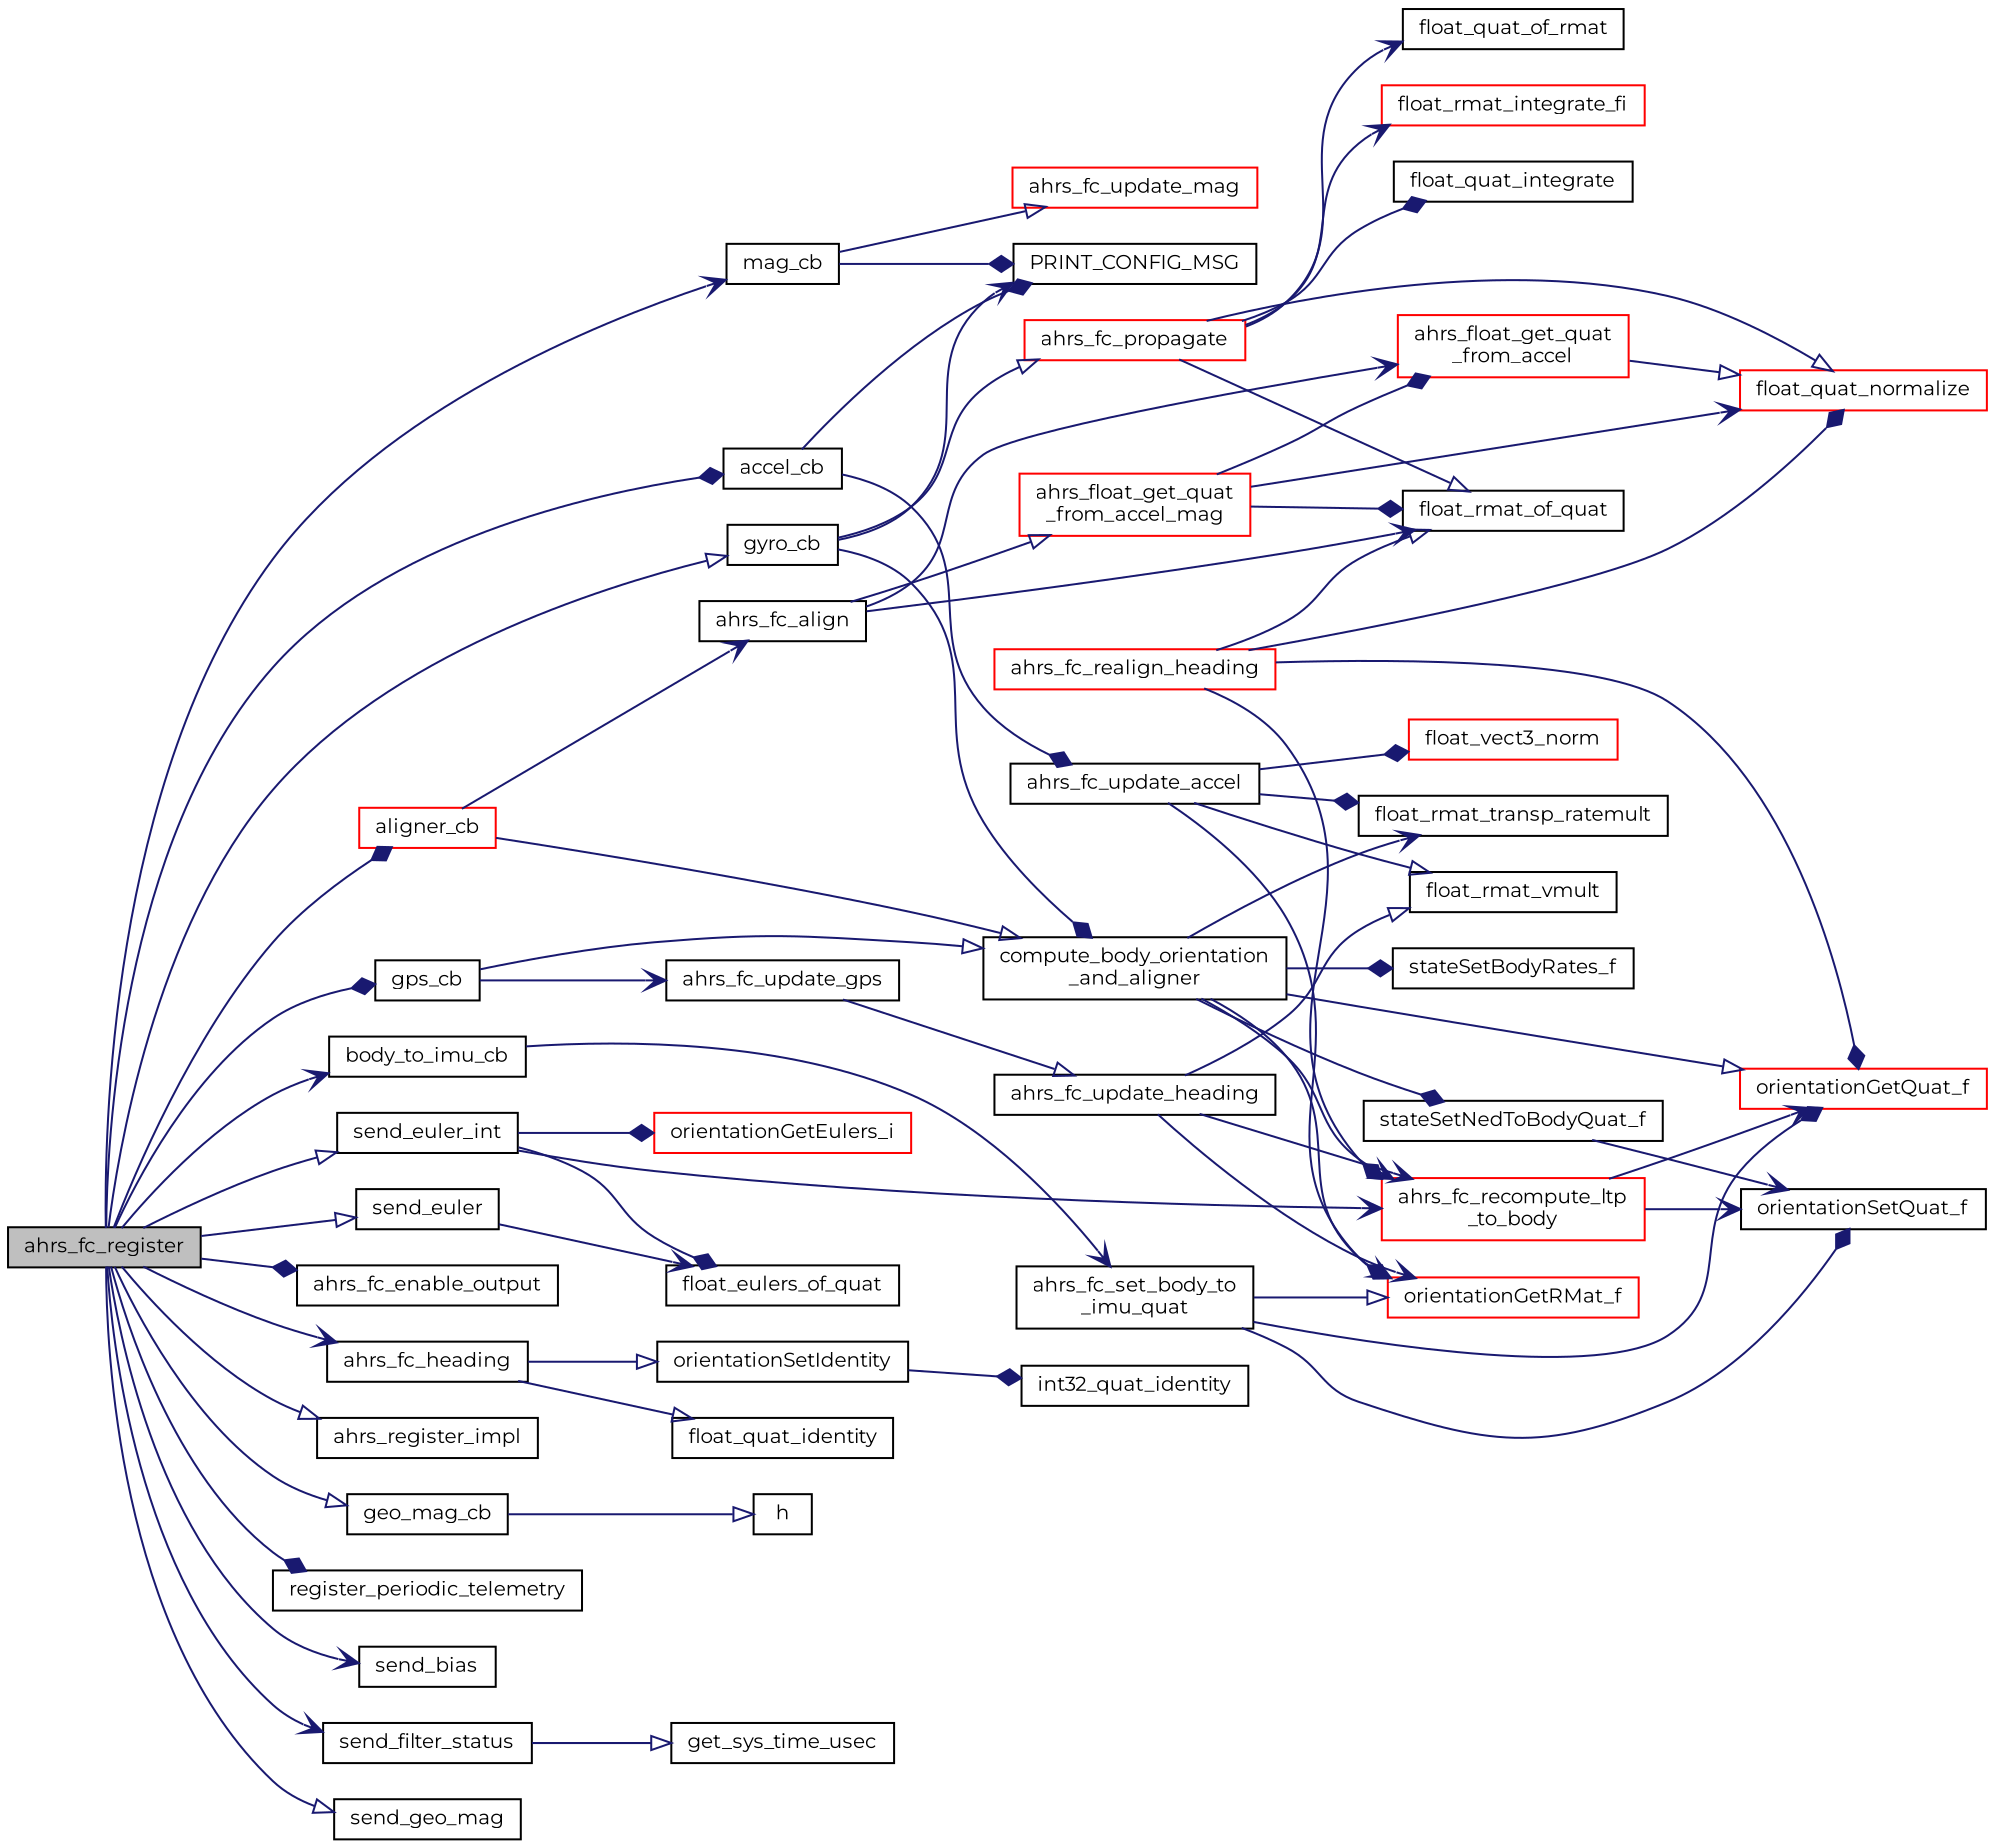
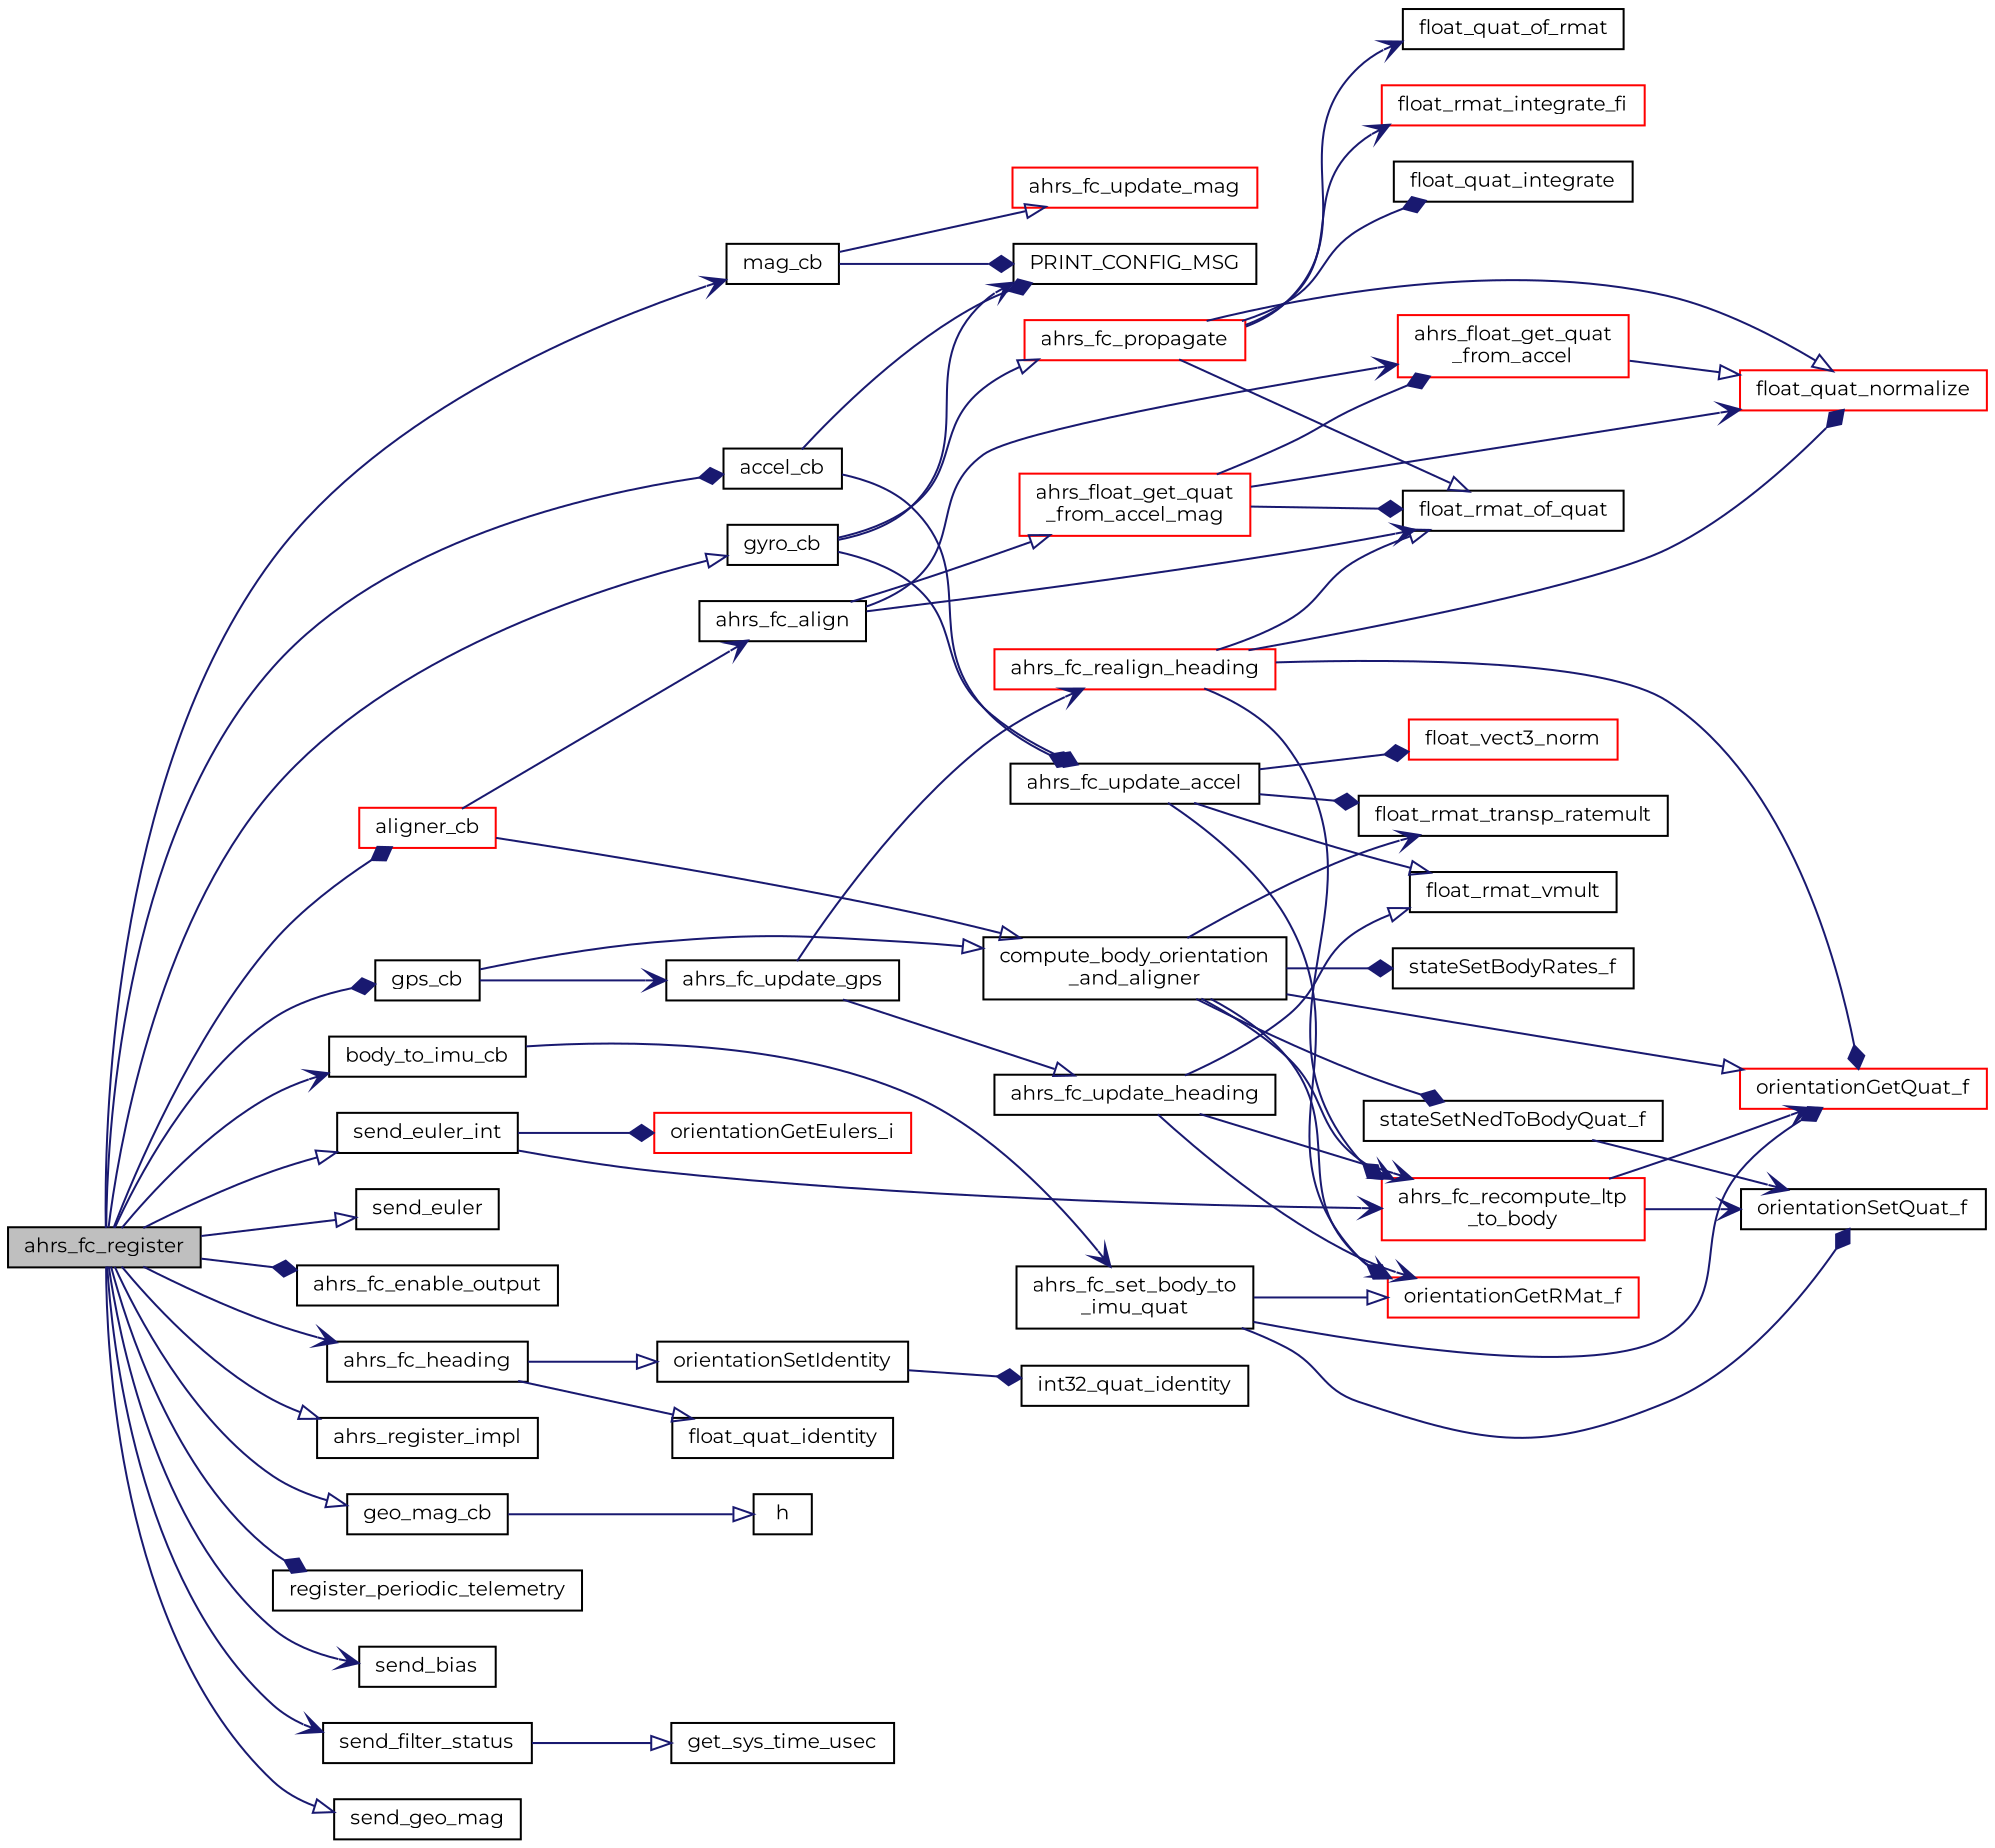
(956, 725) -> (950, 647)
none -> (914, 811)
(783, 1285) -> none
